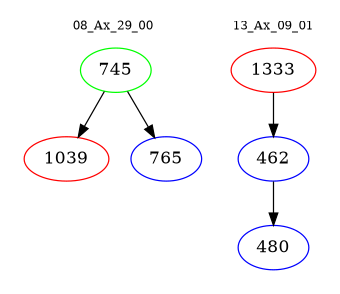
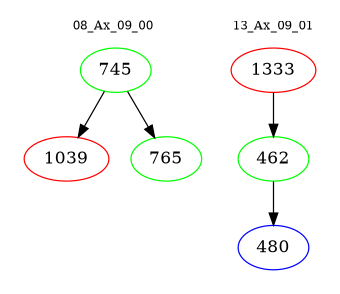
(113, 26) -> (113, 26)
(166, 159) -> (166, 159)
(273, 159) -> (273, 159)
